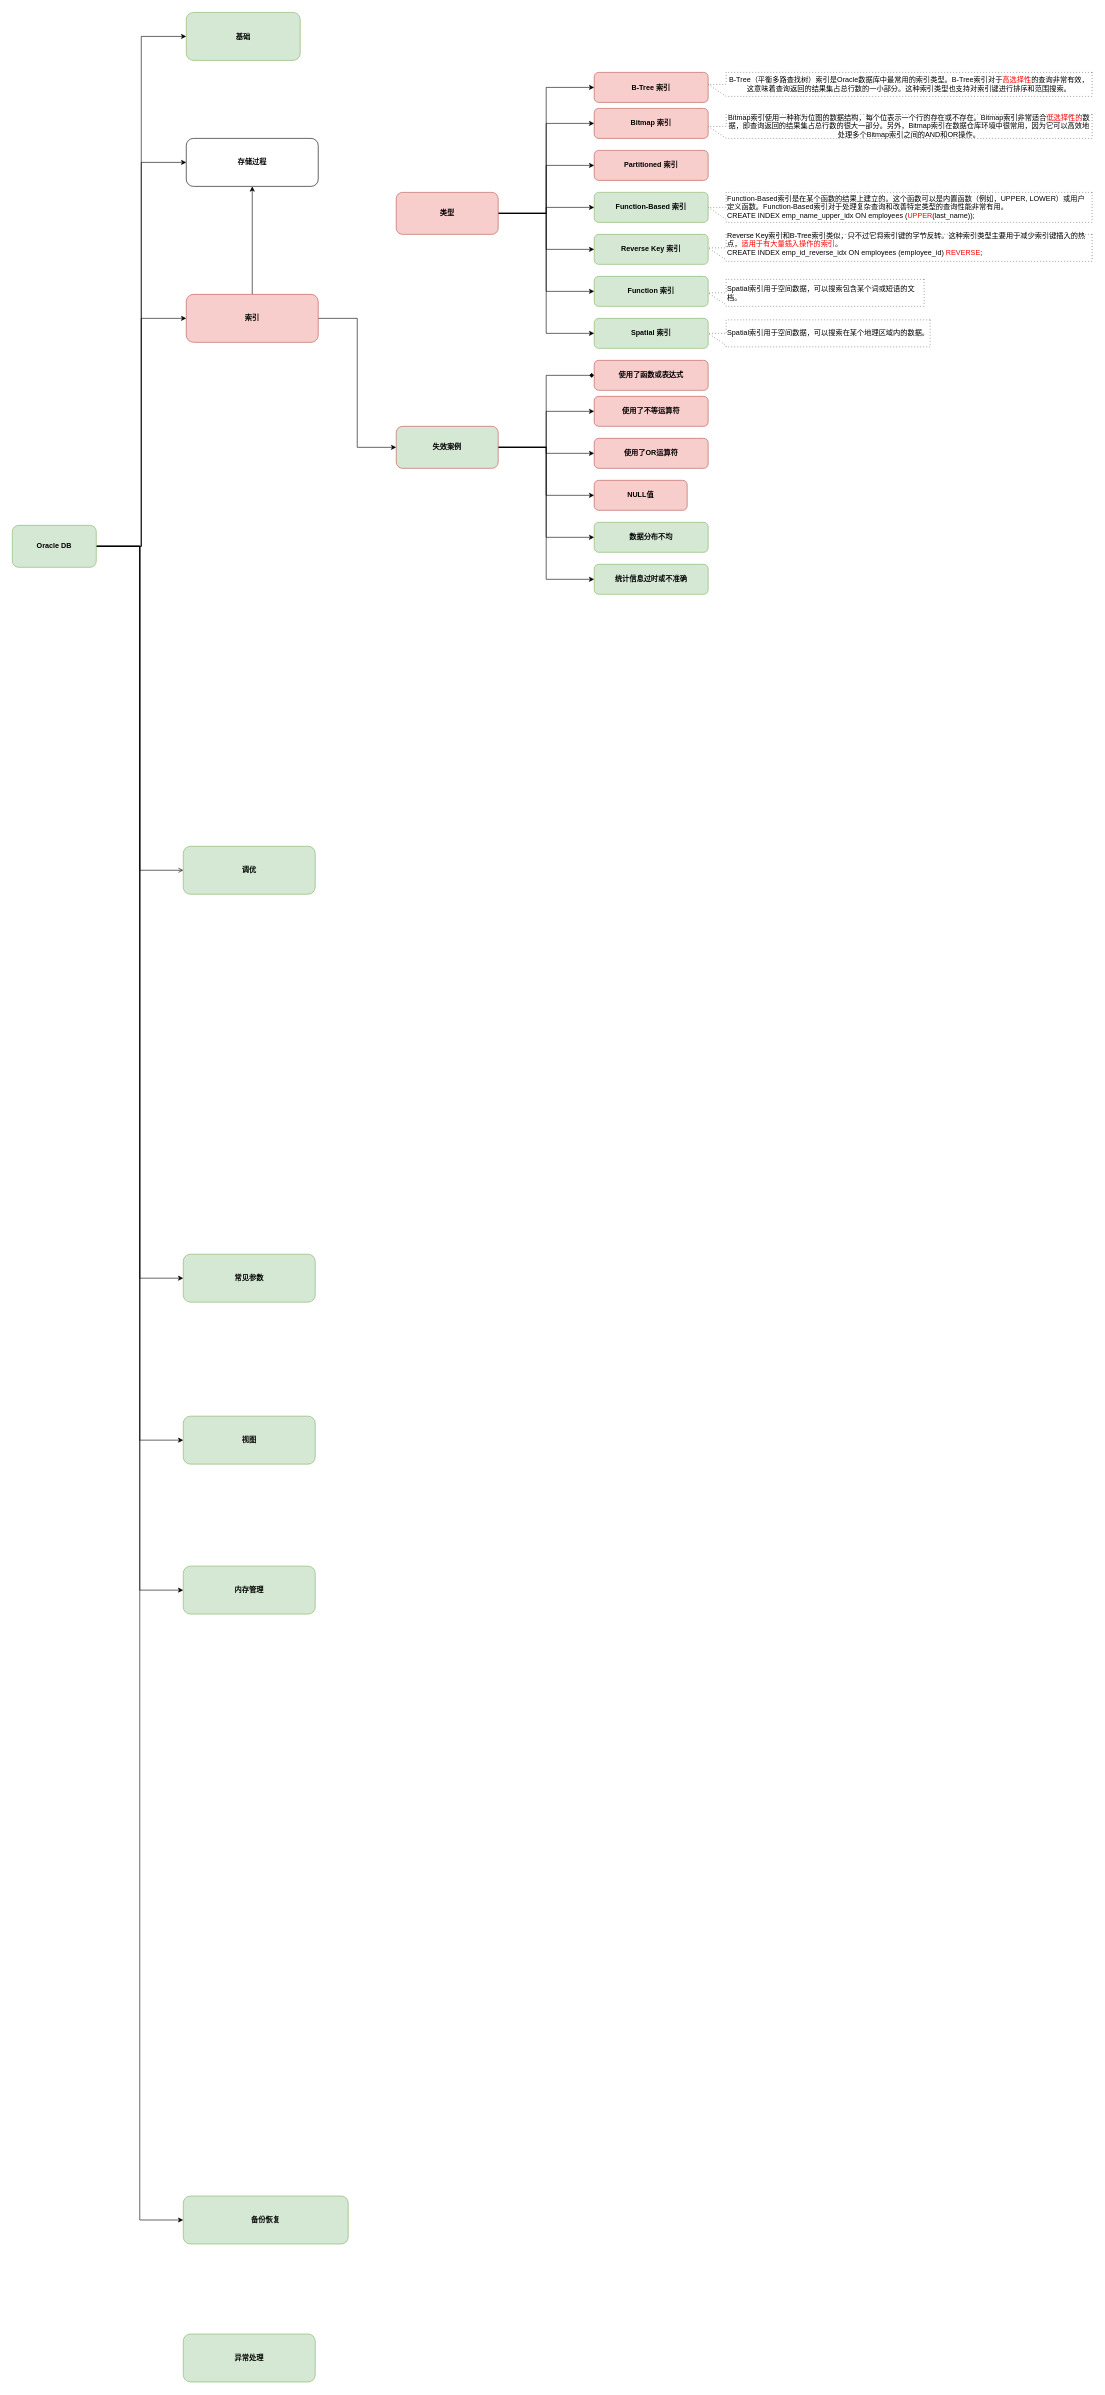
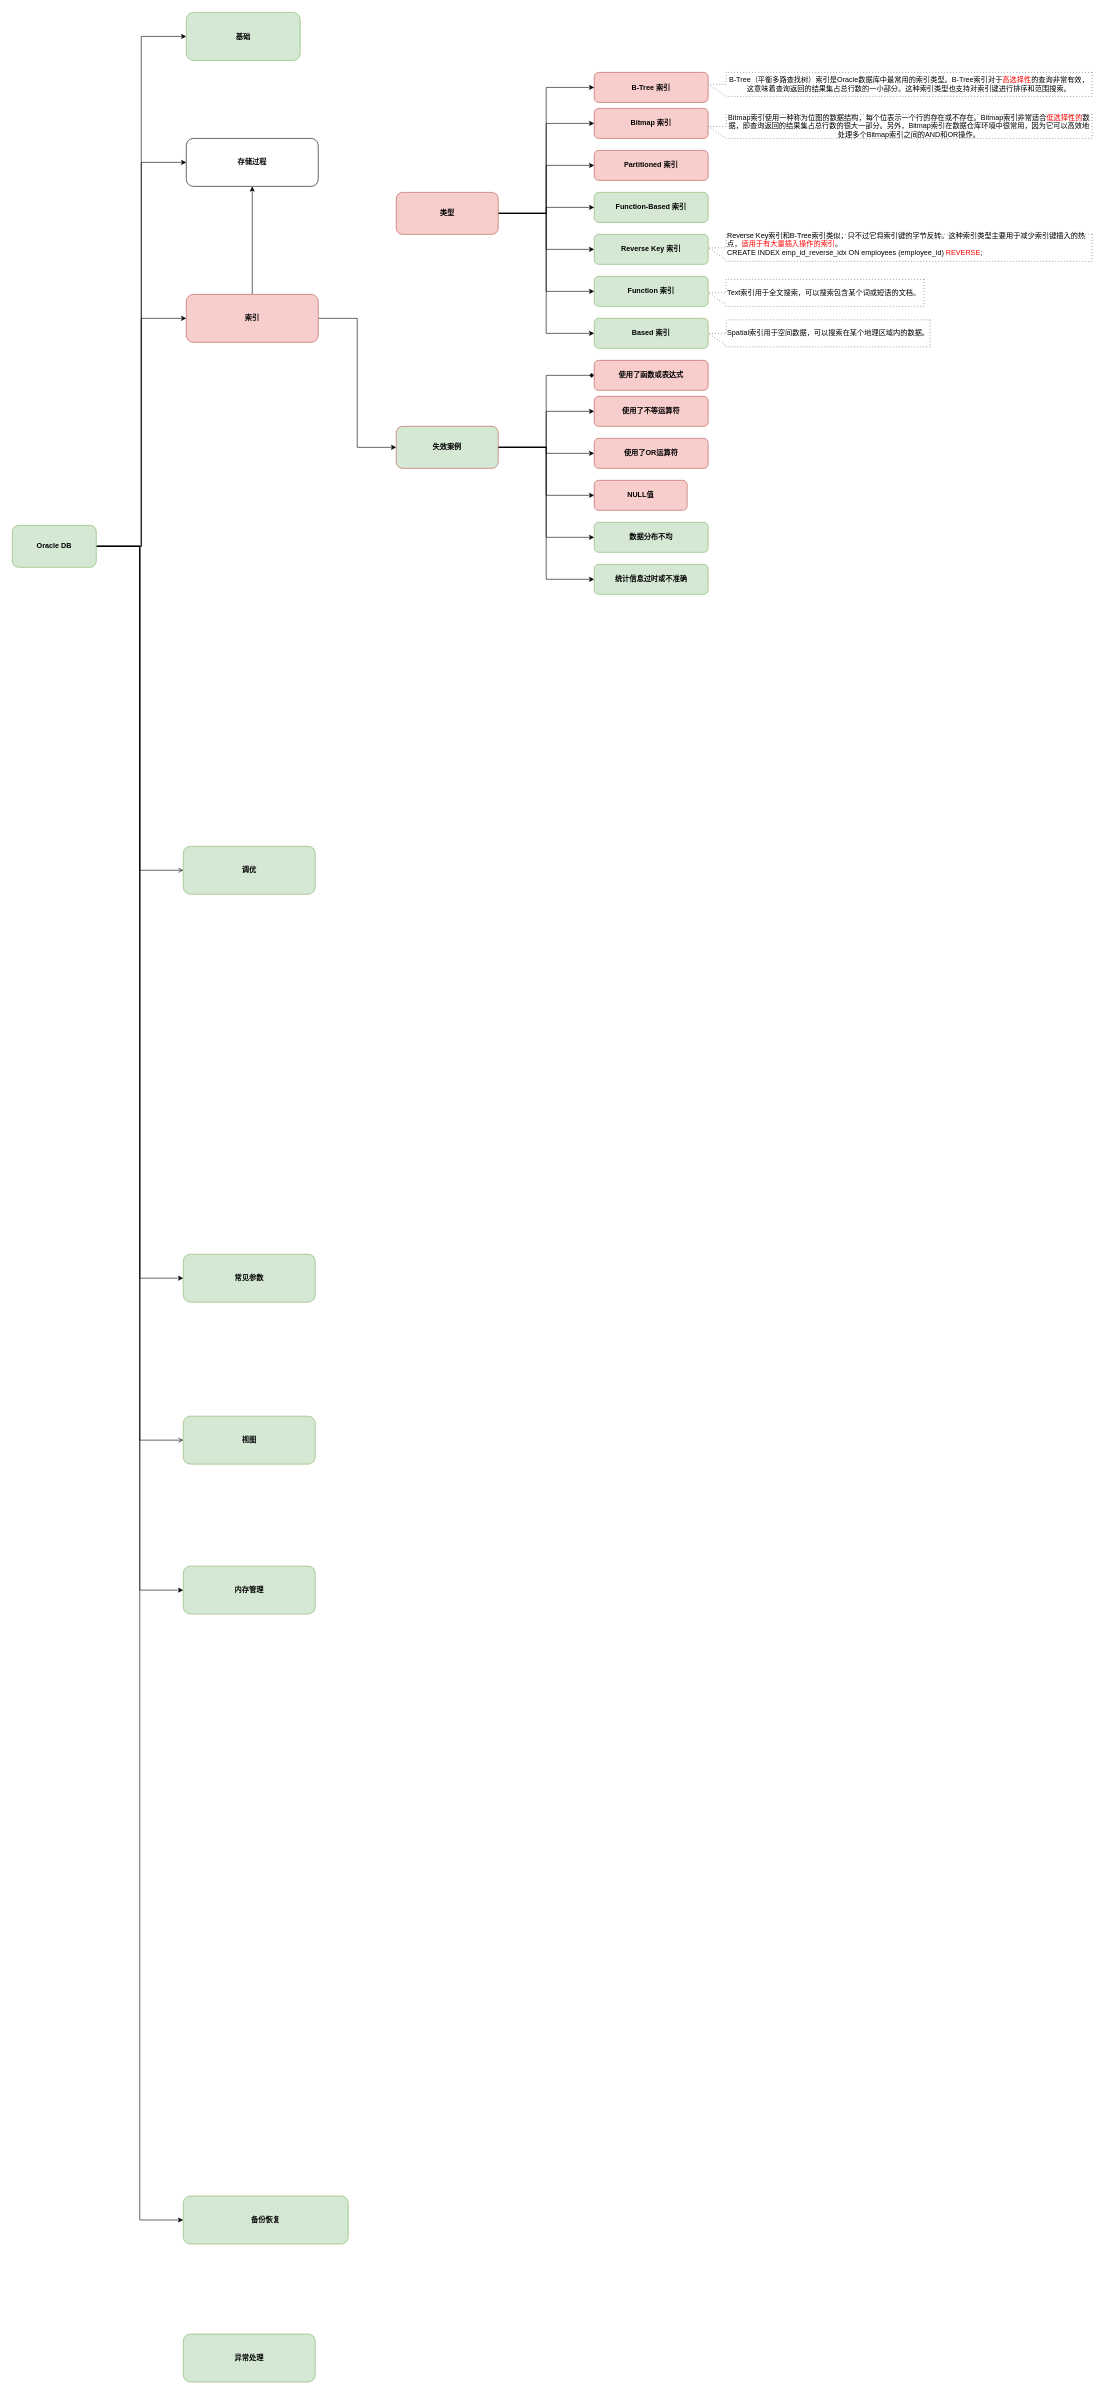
(900, 207) -> none
(826, 293) -> (826, 293)
(651, 333) -> (651, 333)
(177, 1440) -> (179, 1440)
